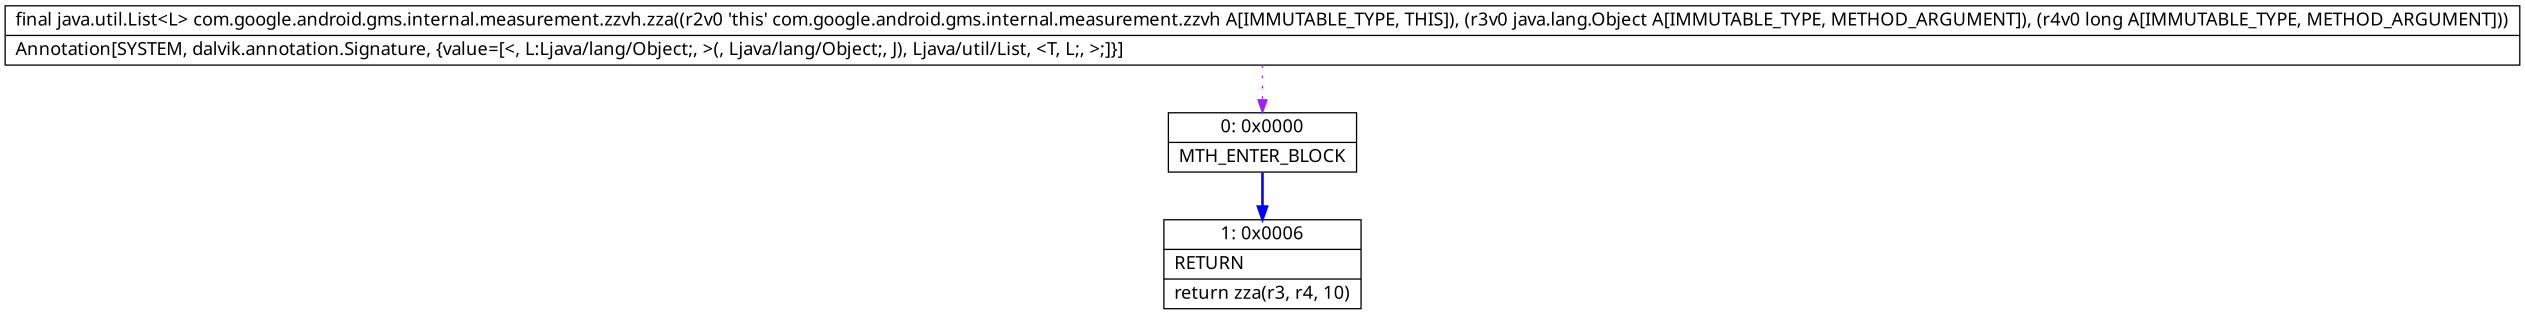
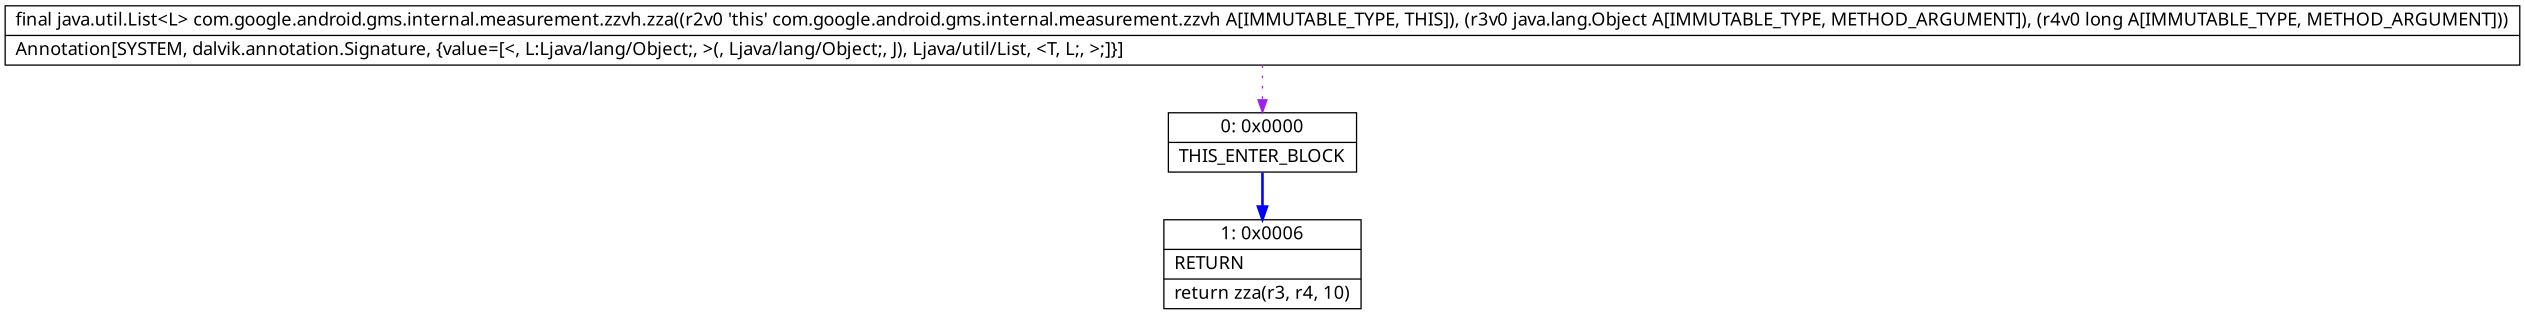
(1262, 157) -> (1262, 157)
